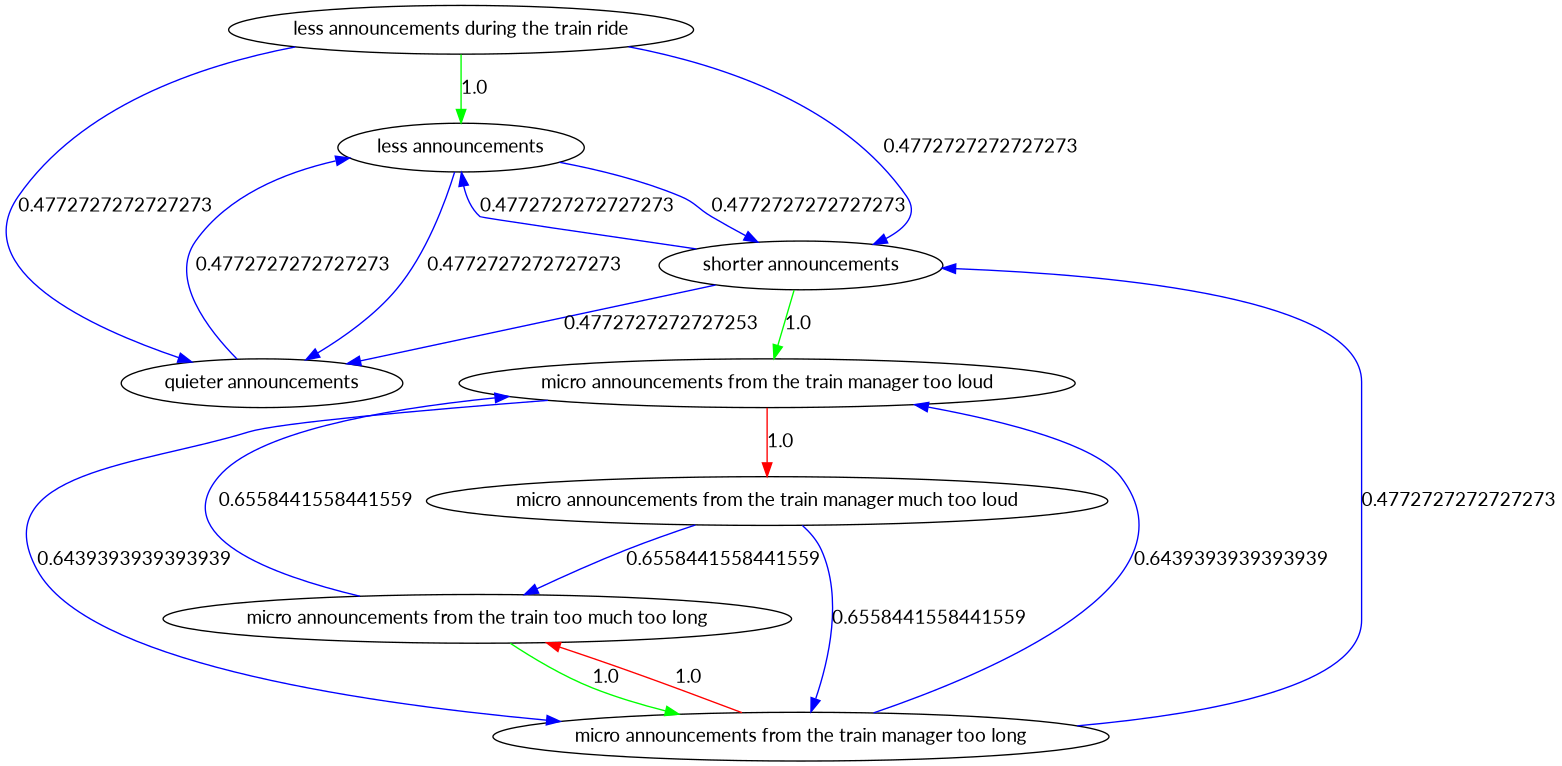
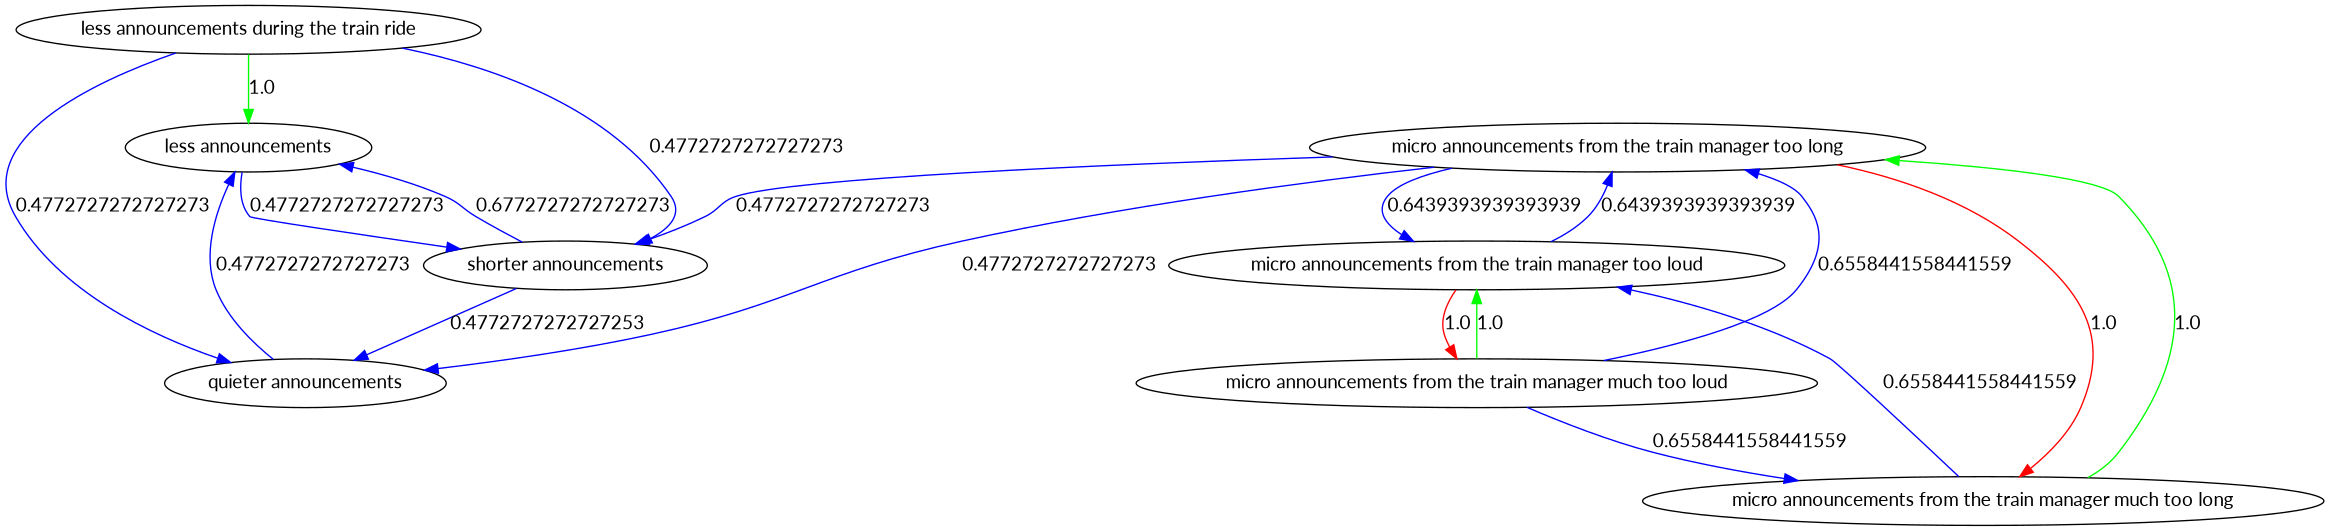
(578, 207) -> (574, 207)
(406, 277) -> (932, 248)
(786, 318) -> (1477, 331)
(477, 619) -> (1983, 501)
